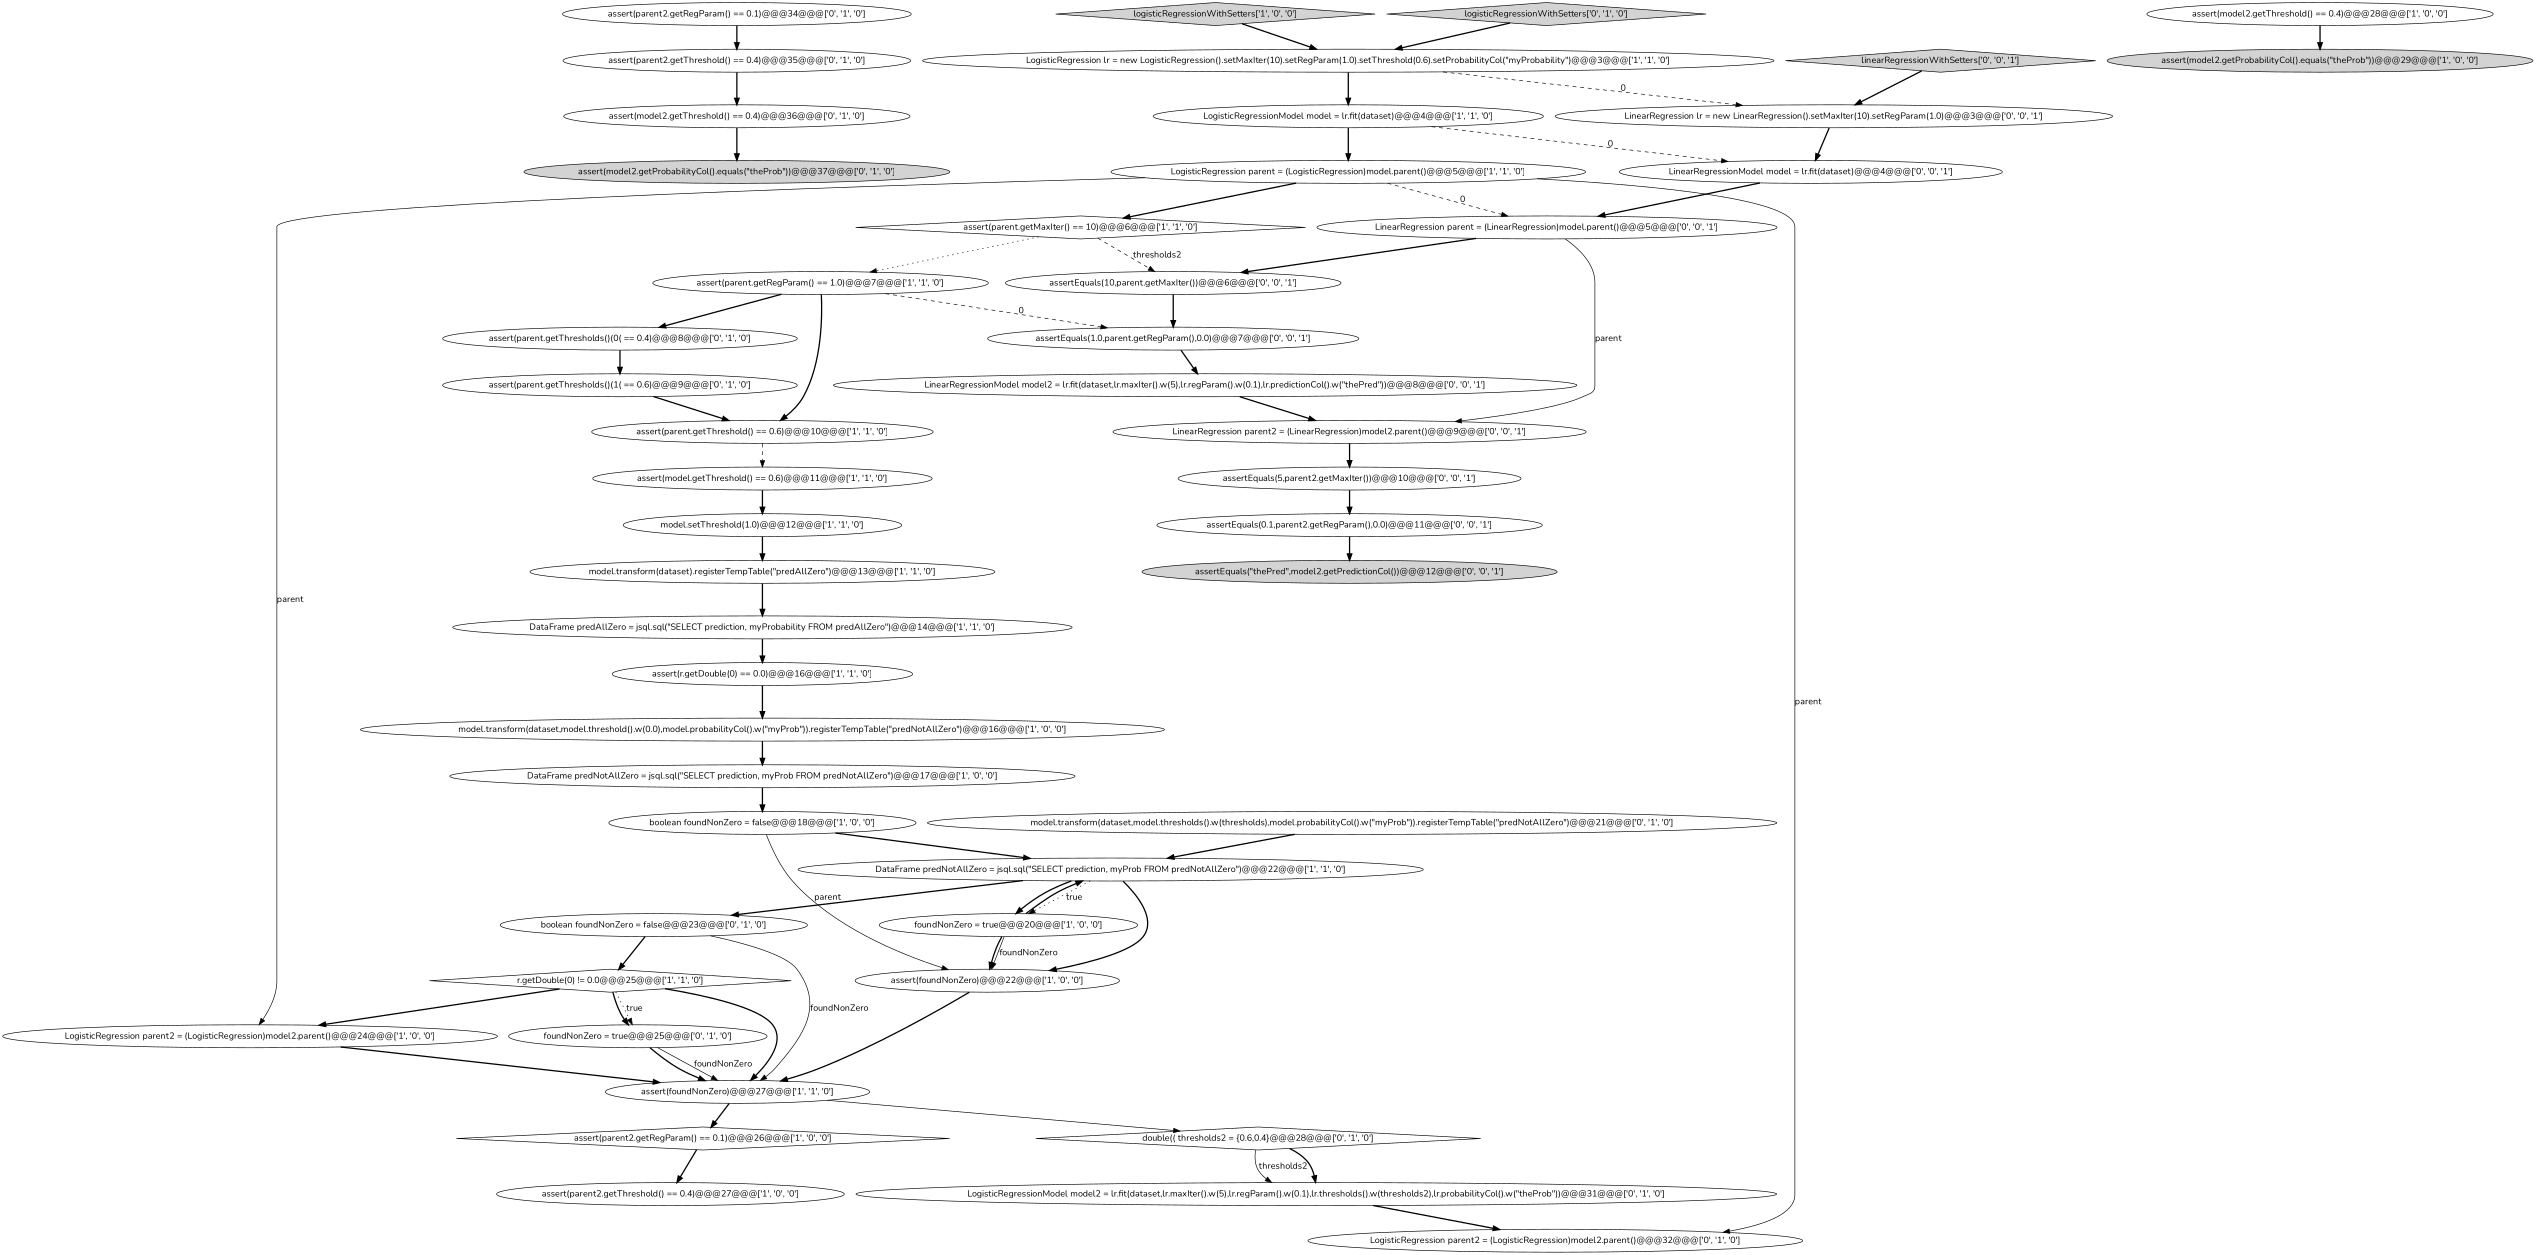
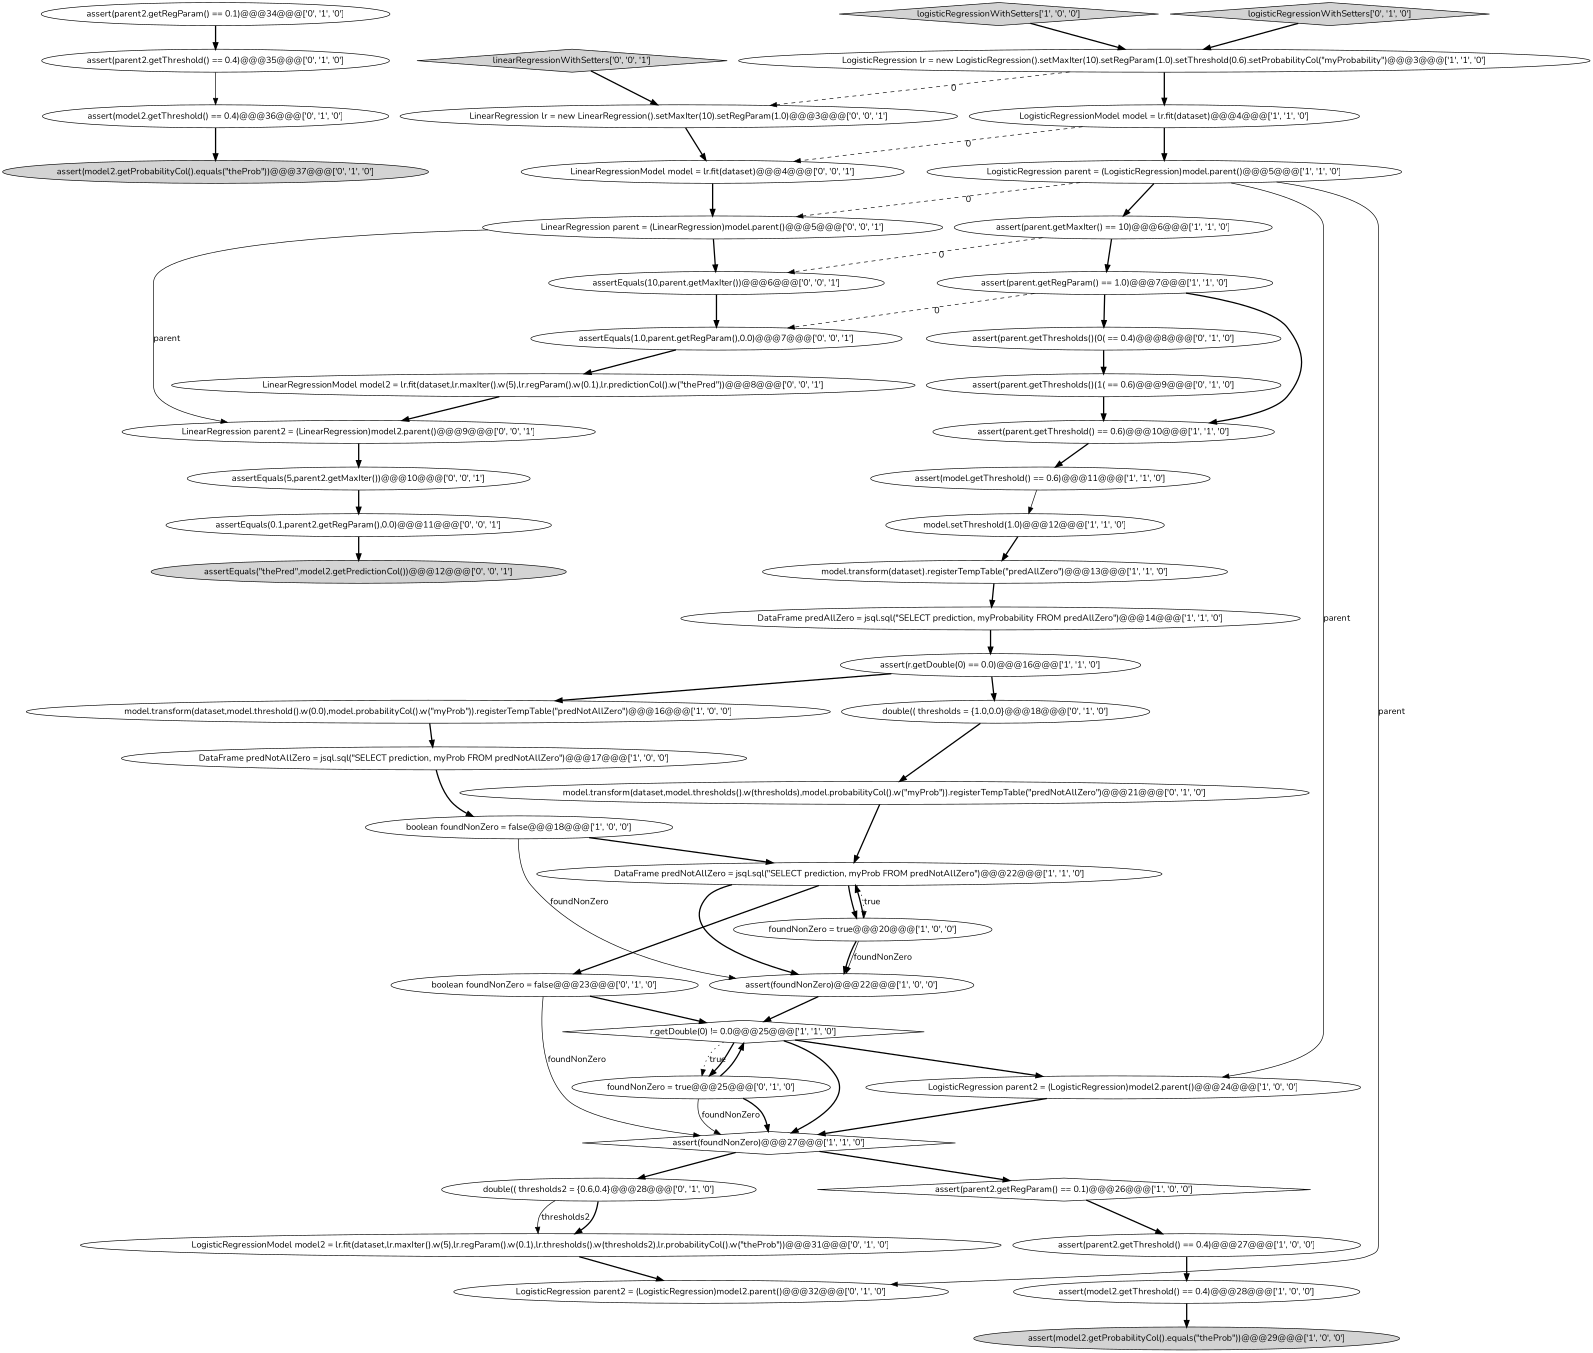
(737, 85) -> (216, 85)
(1081, 227) -> (1113, 227)
(958, 254) -> (1110, 252)
(1157, 255) -> (942, 255)
(762, 452) -> (1075, 453)
(762, 499) -> (1034, 499)
none -> (996, 712)
(828, 897) -> (579, 902)
(881, 1041) -> (794, 1008)
none -> (732, 1064)
(738, 1092) -> (769, 1143)
(1000, 1115) -> (690, 1165)
(1258, 1138) -> (599, 1190)
none -> (1187, 1265)
